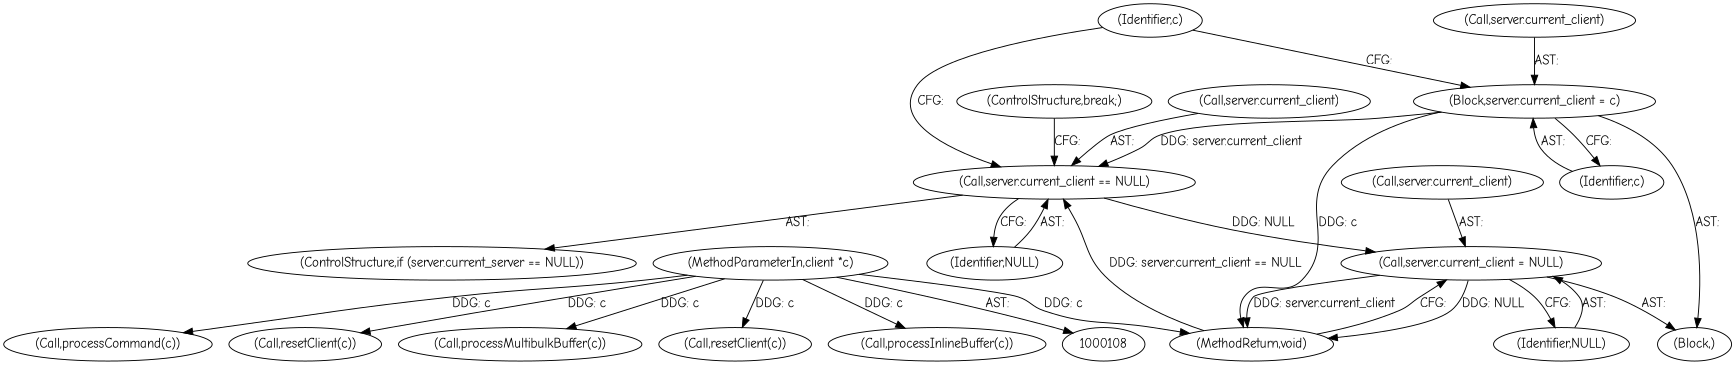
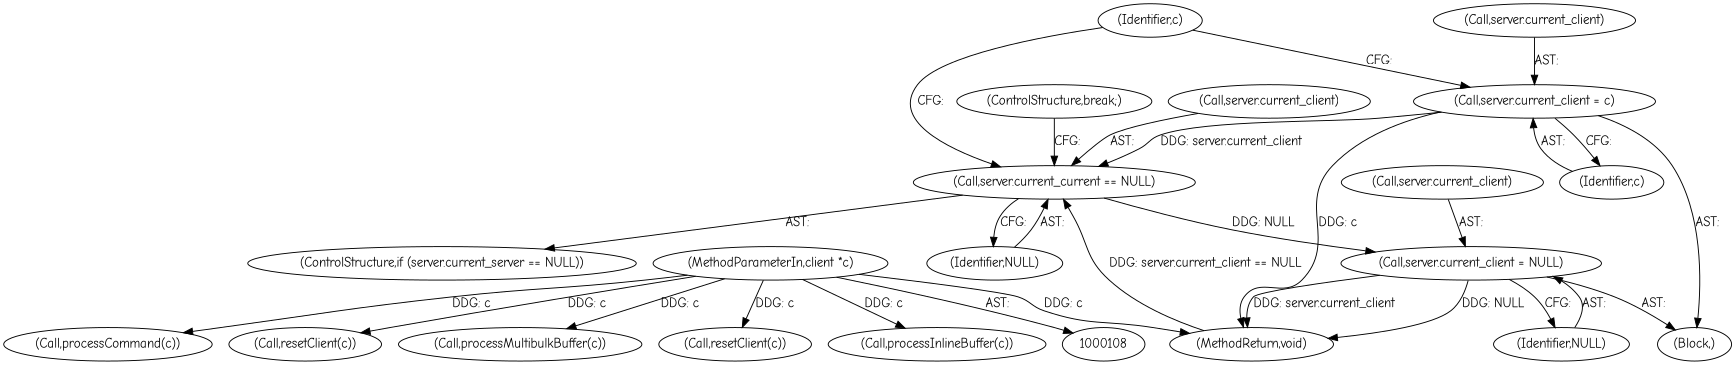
(1534, 101) -> (1534, 101)
(1054, 182) -> (1054, 182)
(1381, 317) -> none
